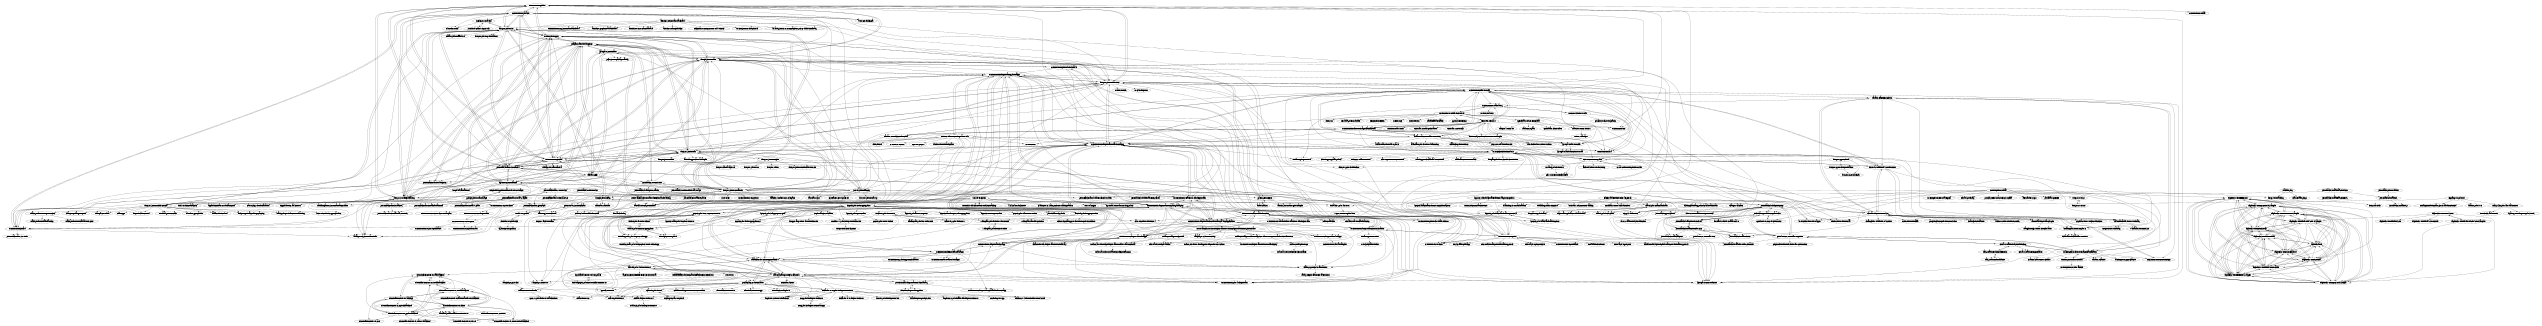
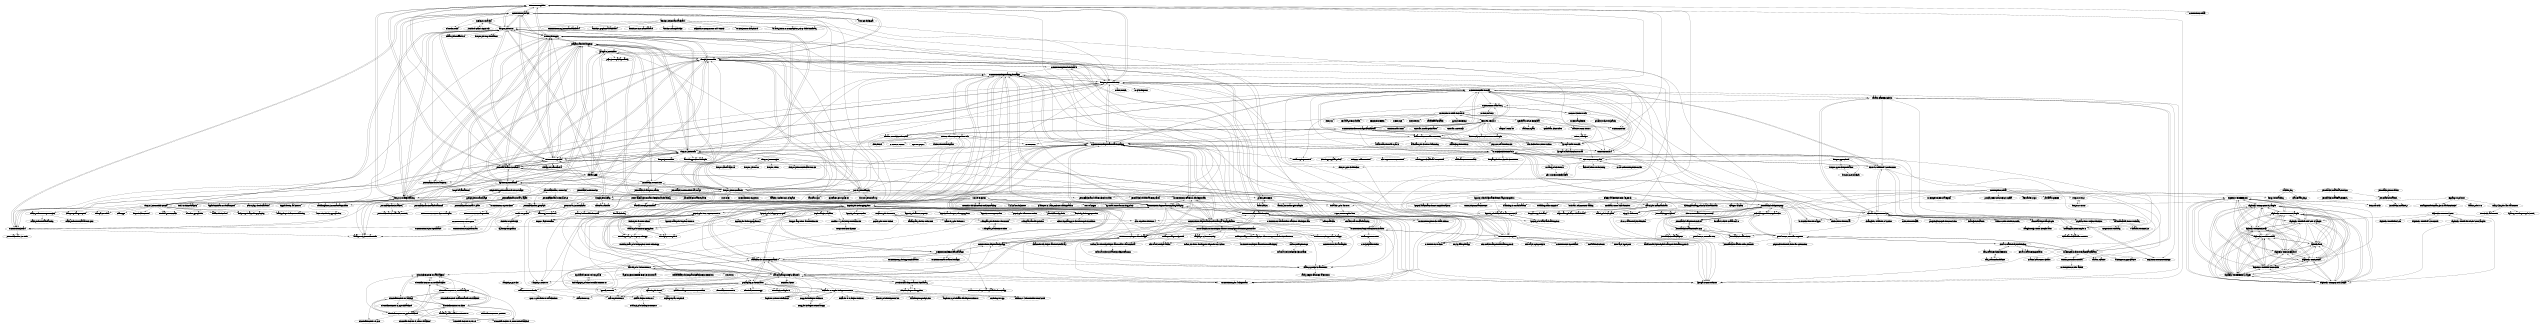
none -> (1578, 121)
(1967, 198) -> none
(1769, 221) -> none
